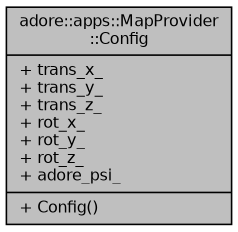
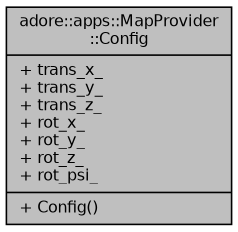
(70, 176) -> (59, 176)
